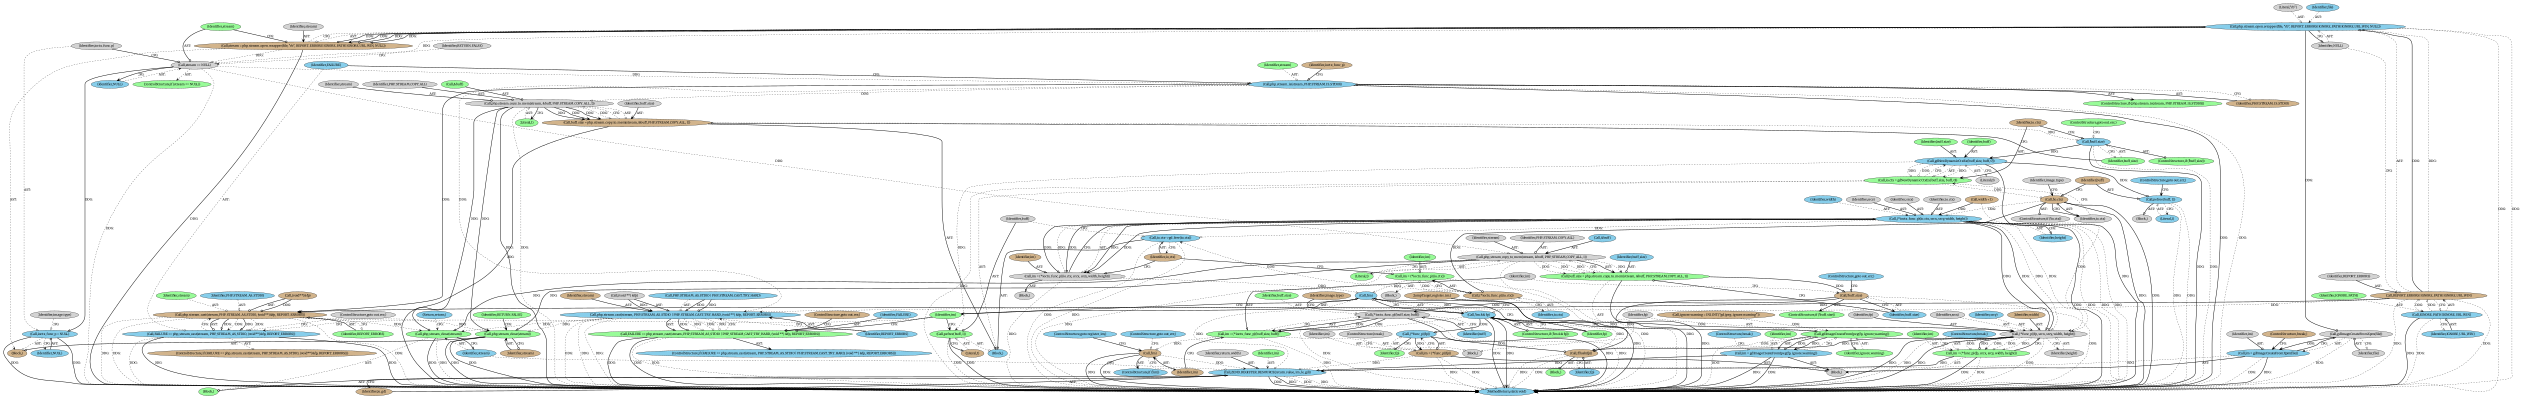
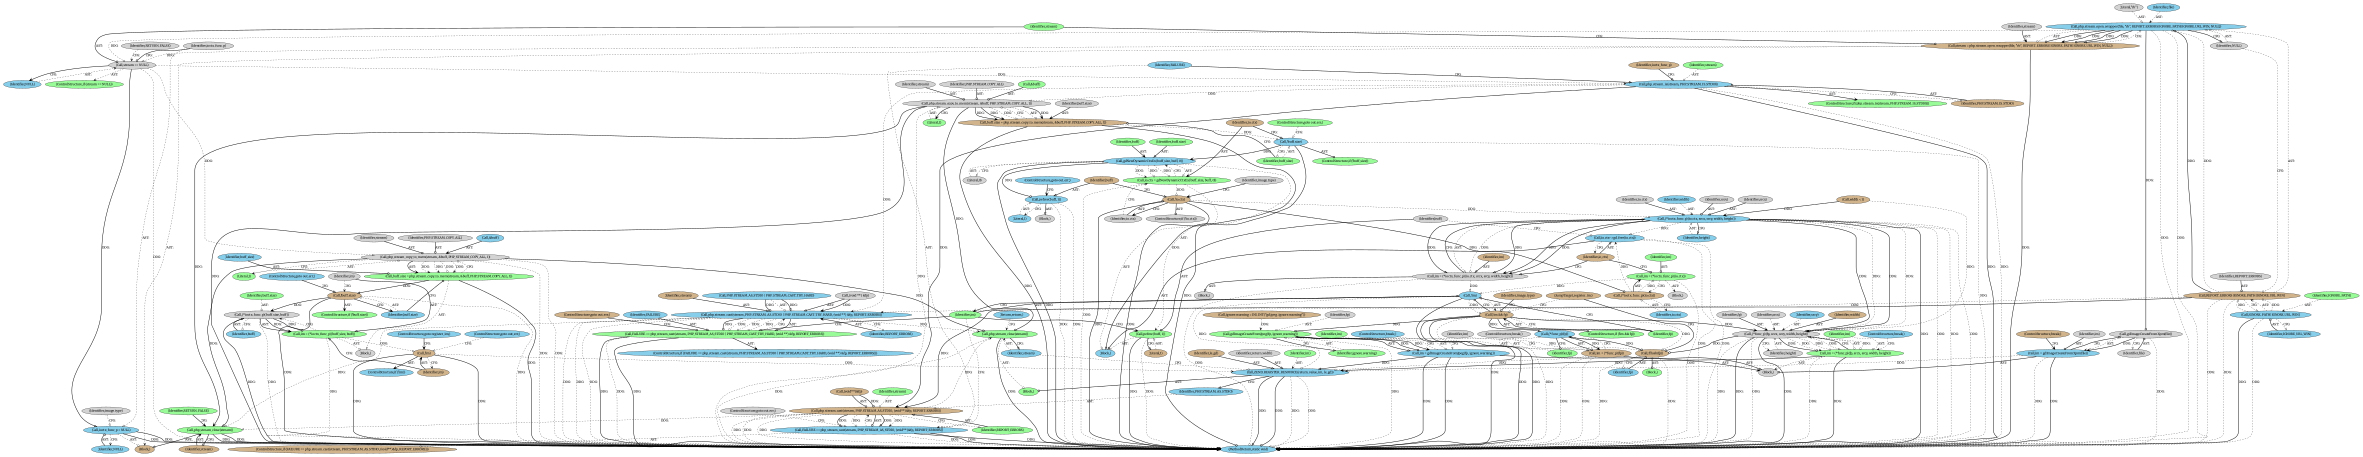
(1479, 315) -> (1496, 315)
(860, 377) -> (1245, 381)
